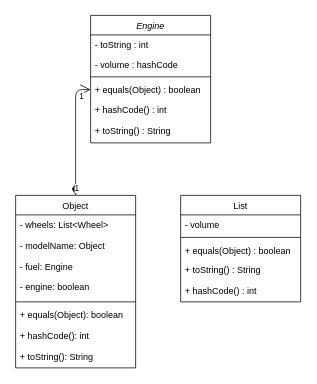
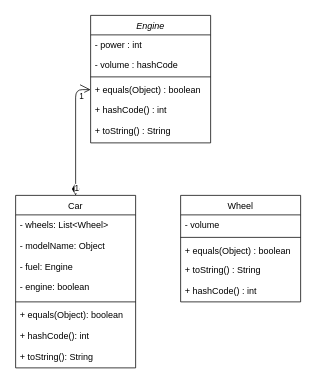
(128, 45) -> (121, 45)
(75, 206) -> (75, 206)
(240, 206) -> (240, 206)
